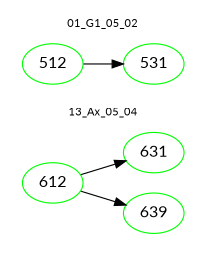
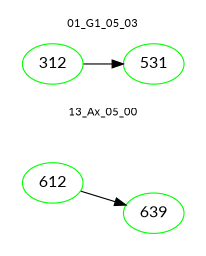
(103, 24) -> (103, 24)
(53, 64) -> (53, 64)
(103, 113) -> (103, 113)
(154, 153) -> none
